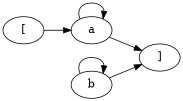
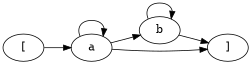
none -> (122, 40)
